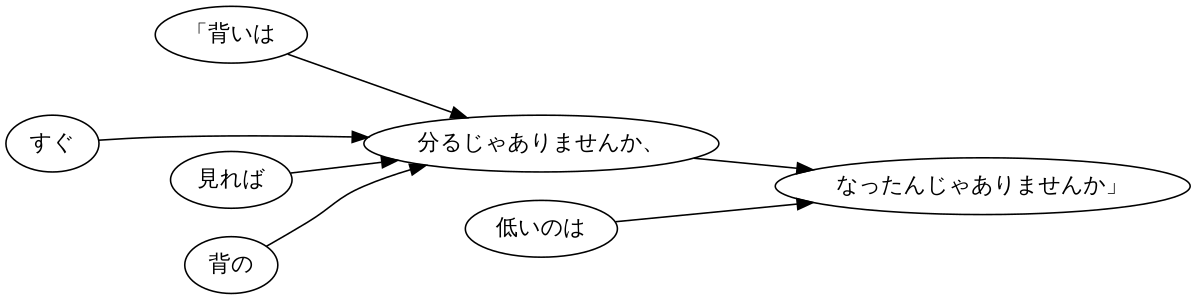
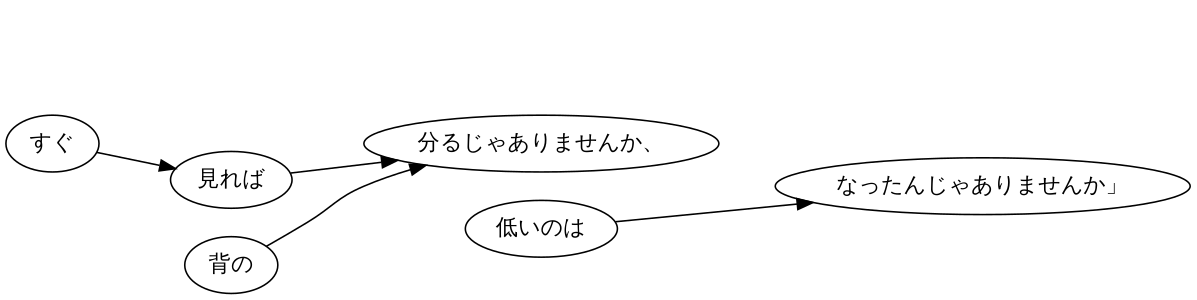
(231, 35) -> none
(225, 136) -> (128, 159)
(745, 163) -> none
